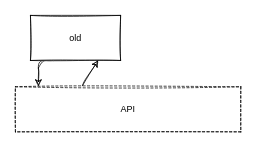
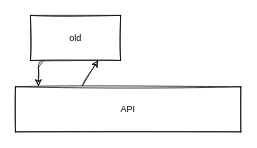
(128, 109) -> (128, 109)
